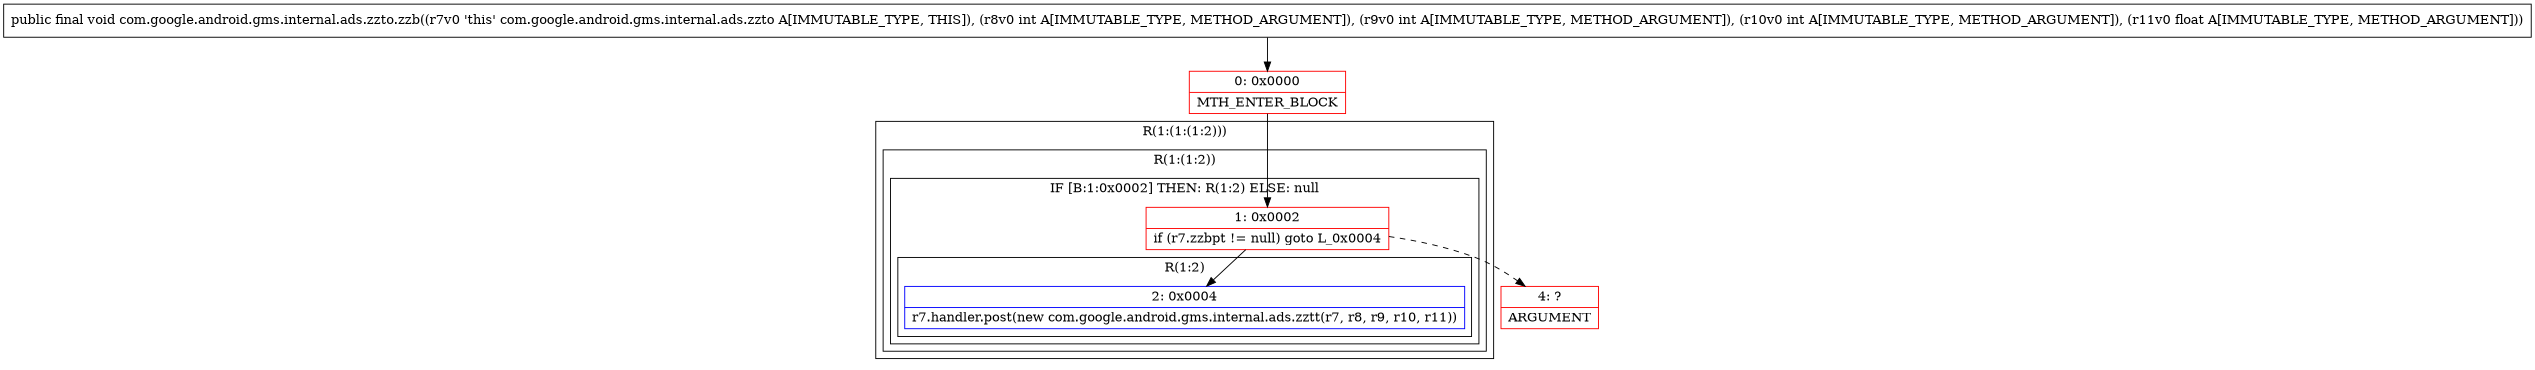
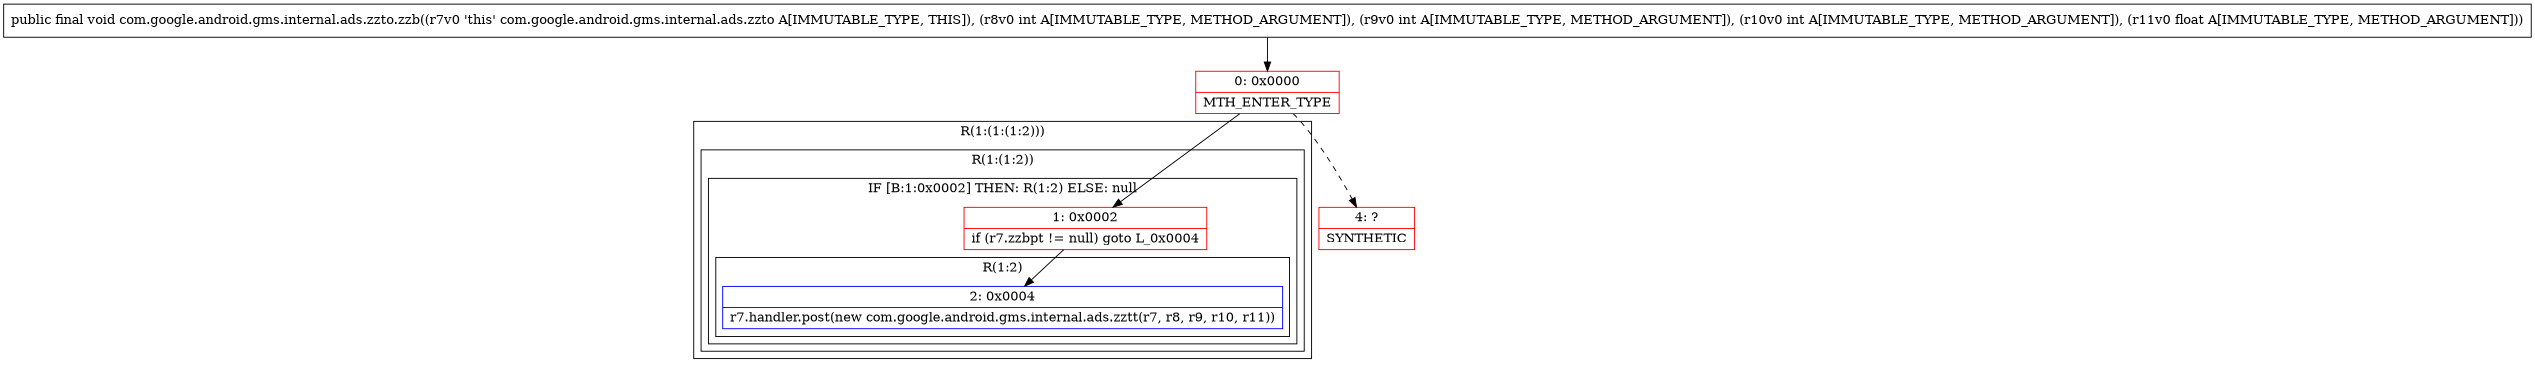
(1267, 103) -> (1267, 103)
(1456, 251) -> (1325, 154)
(1550, 318) -> (1367, 239)
